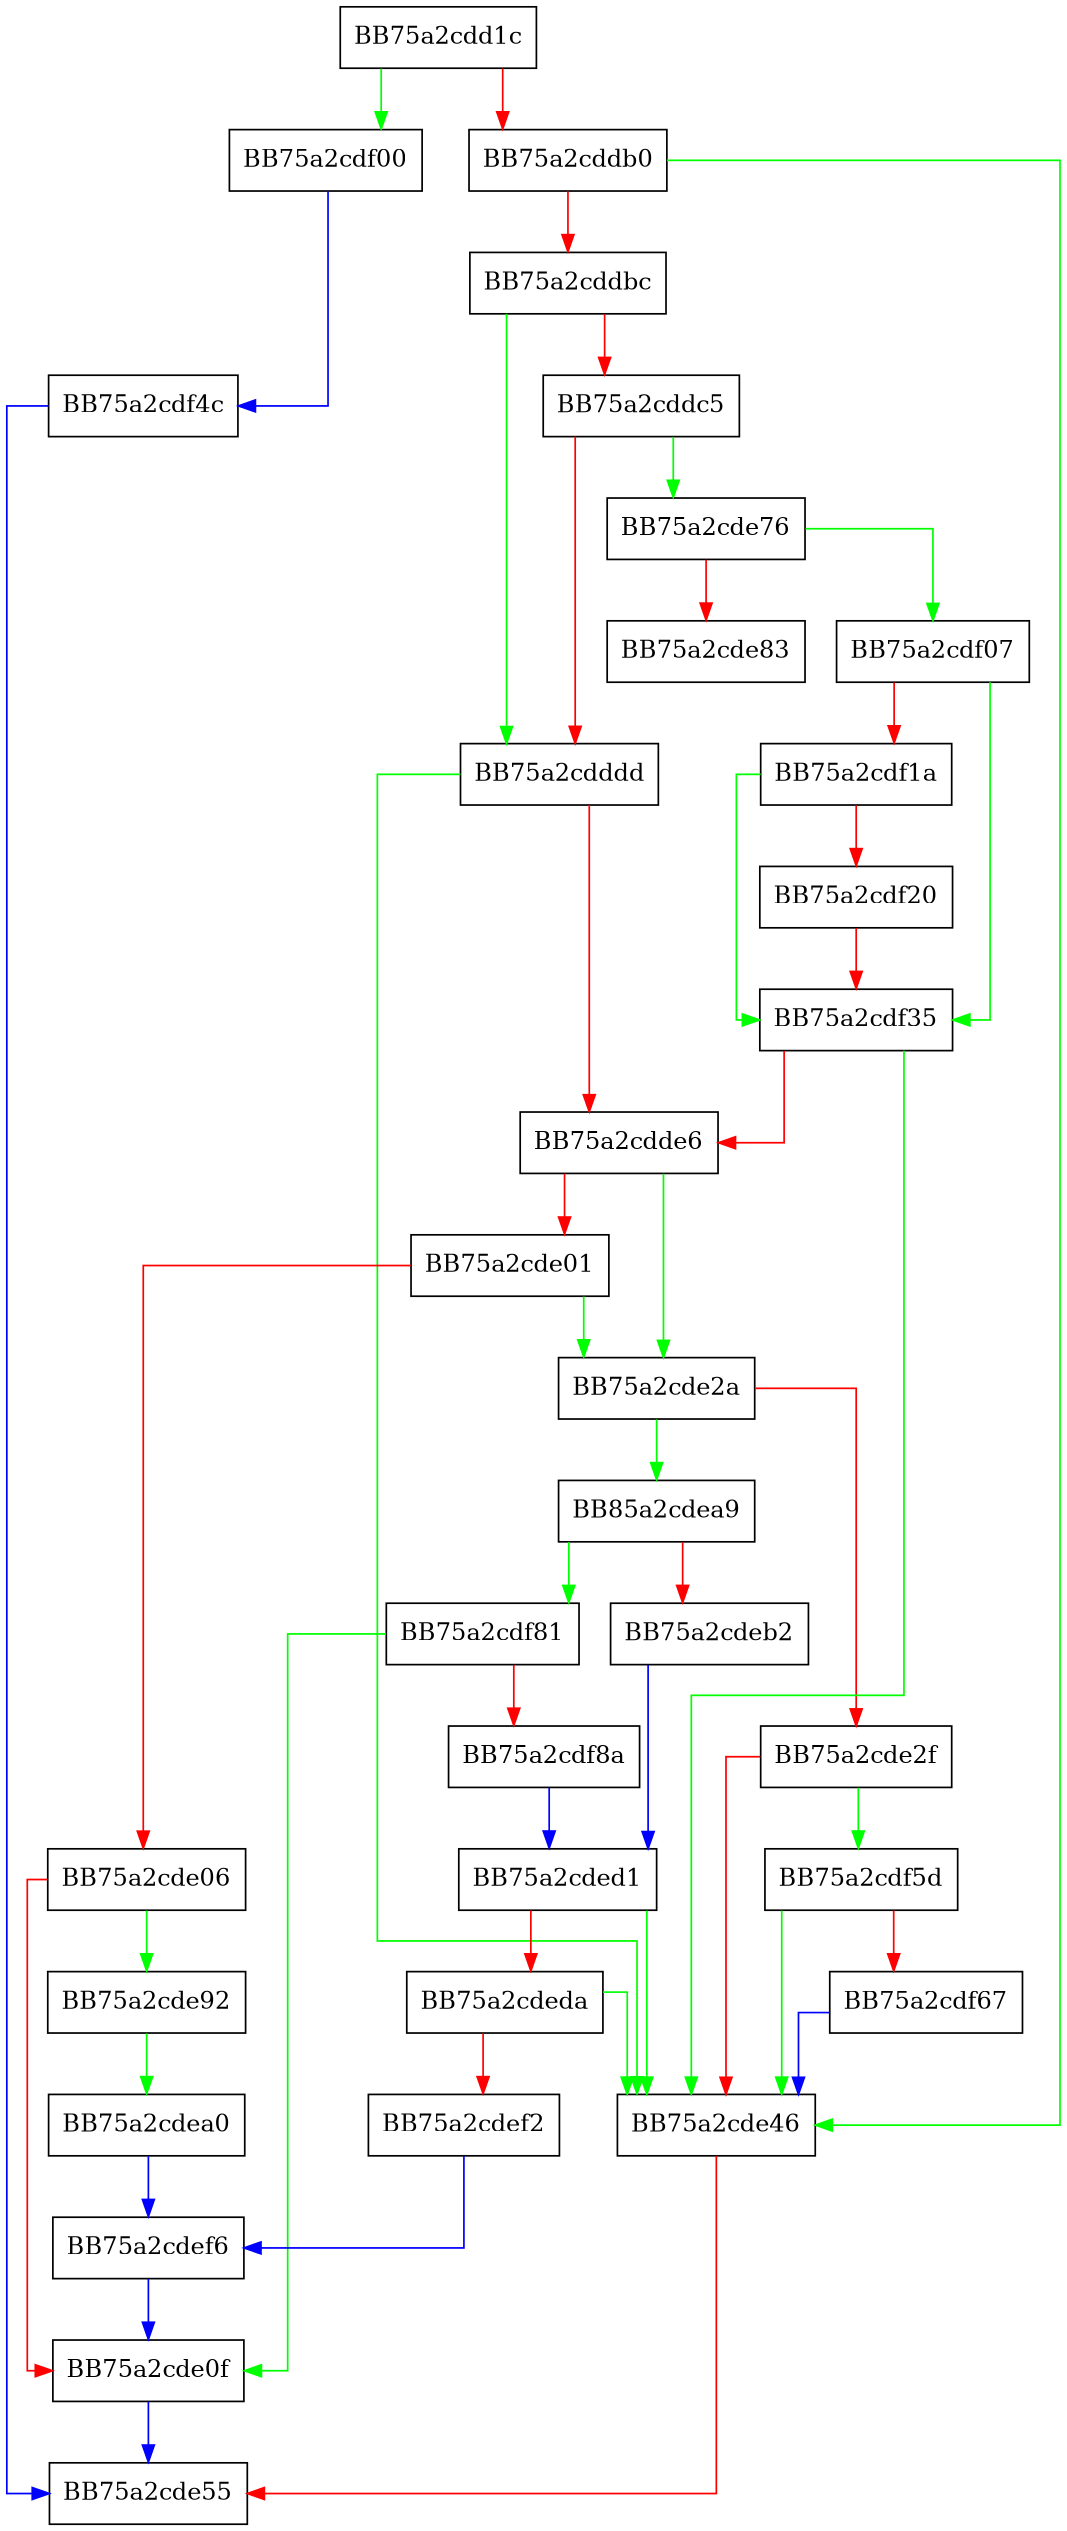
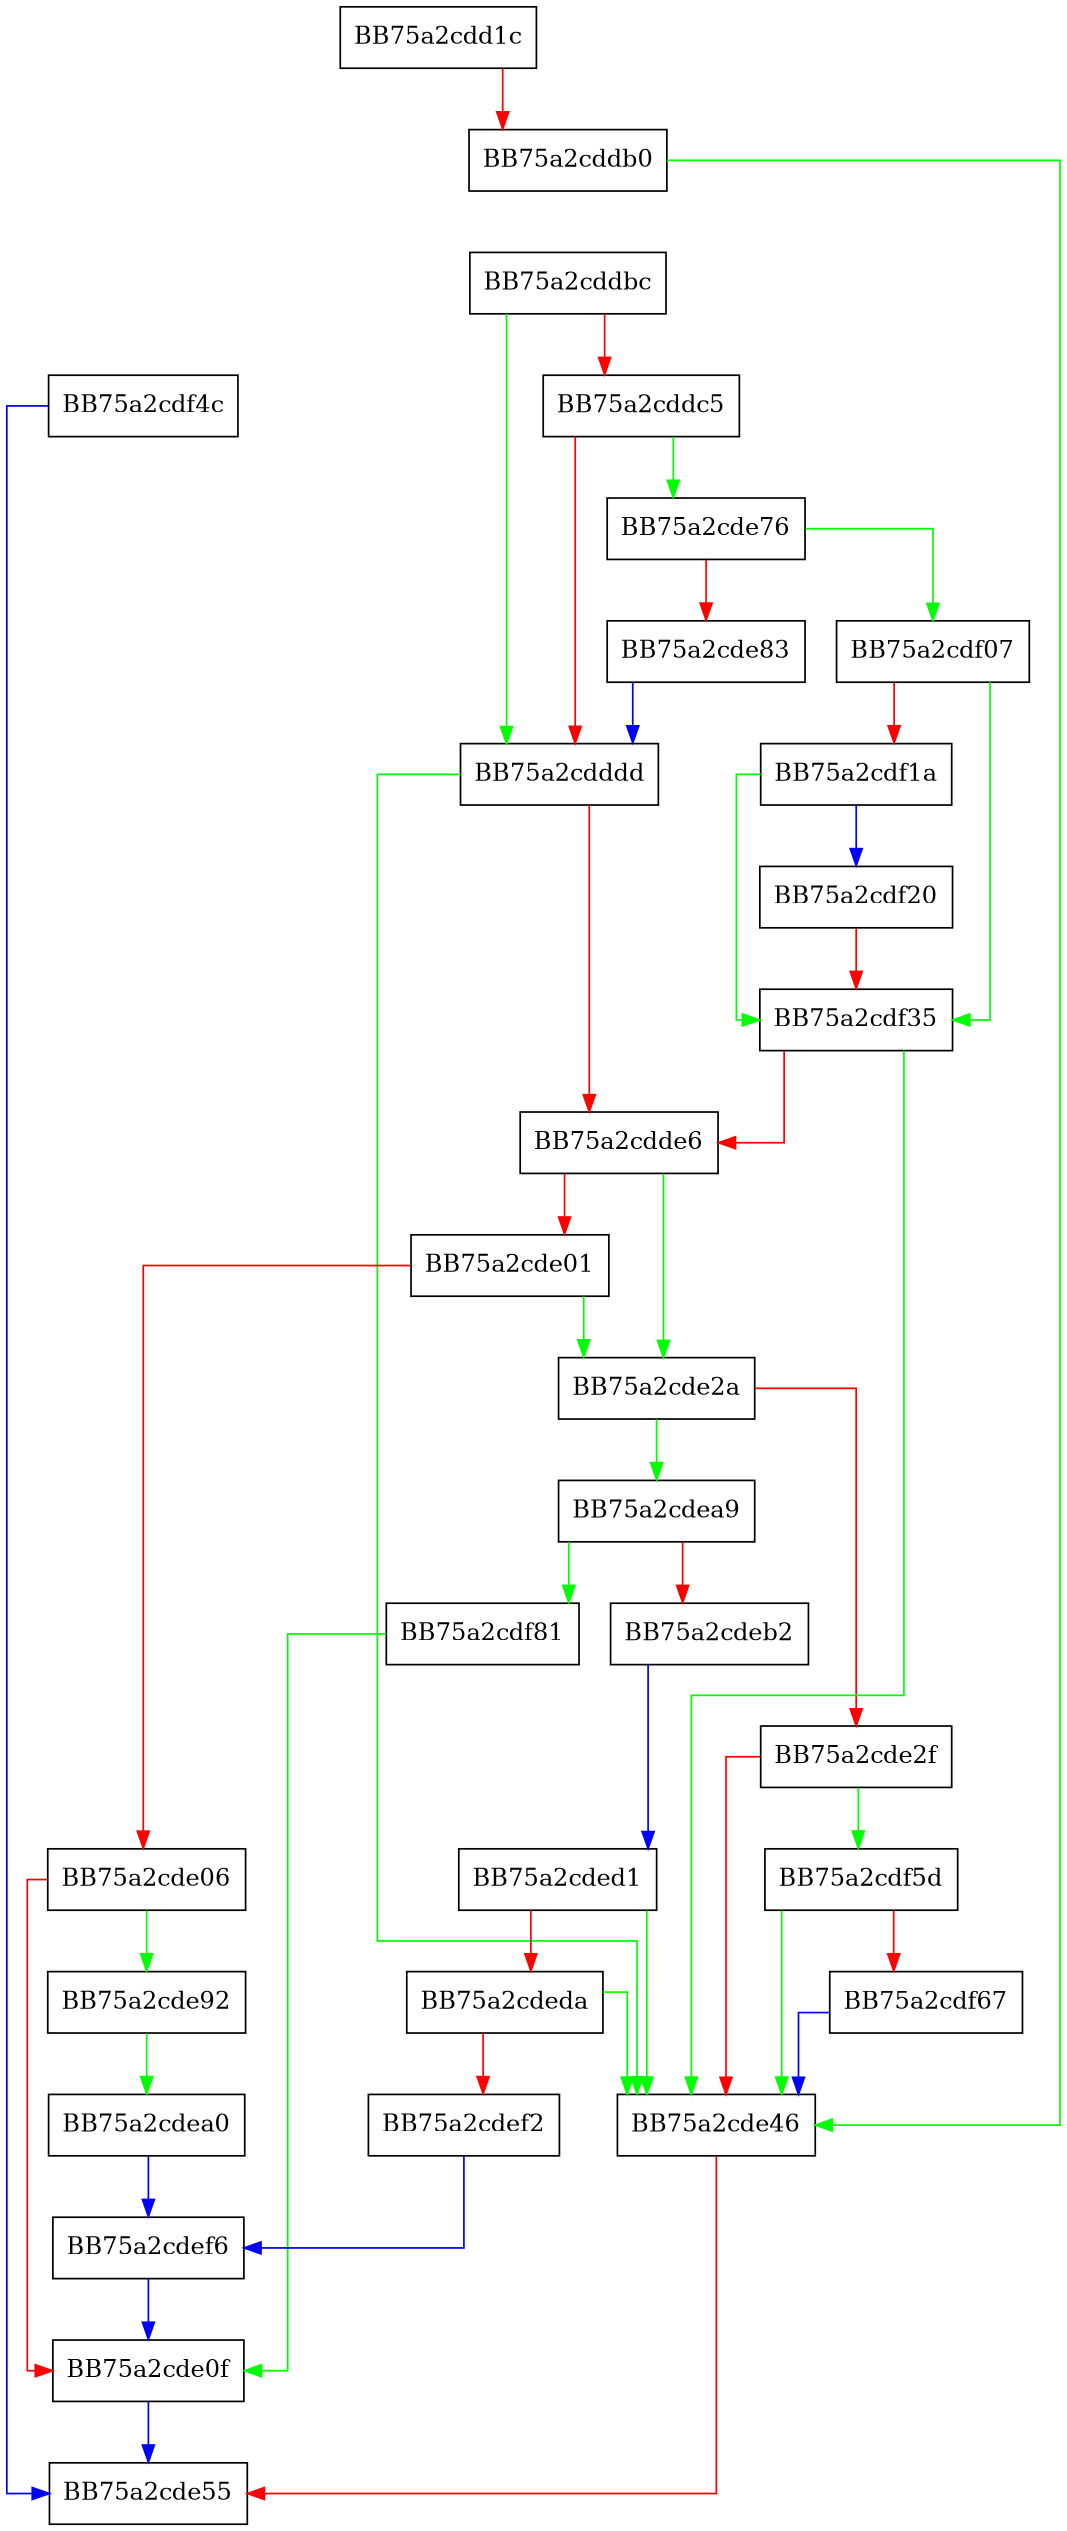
(326, 160) -> none
(568, 213) -> none
none -> (633, 704)
(856, 827) -> (856, 827)
(657, 1511) -> (657, 1511)
(544, 1757) -> none
